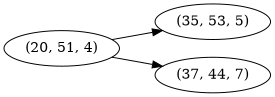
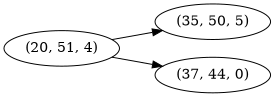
(213, 22) -> (213, 22)
(213, 75) -> (213, 75)
